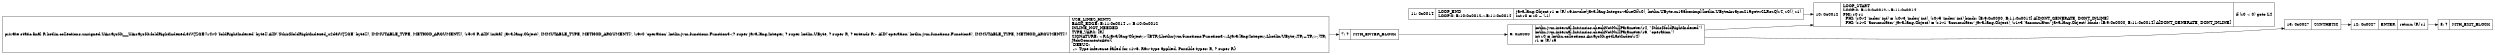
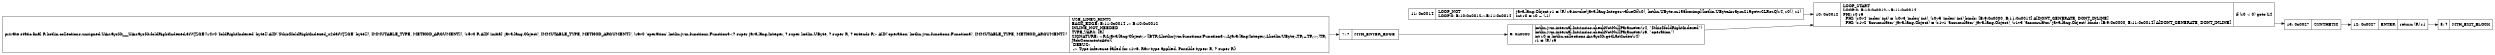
(1450, 12) -> (1449, 12)
(1854, 14) -> (1854, 14)
(1375, 34) -> (1375, 34)
(1993, 39) -> (2278, 23)
